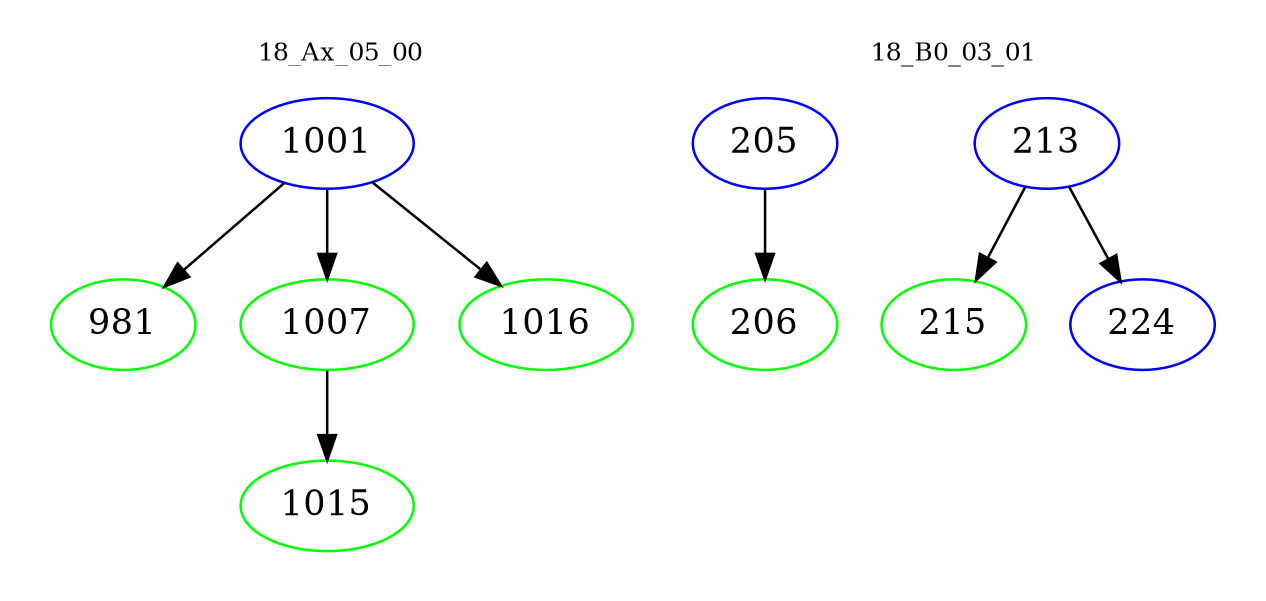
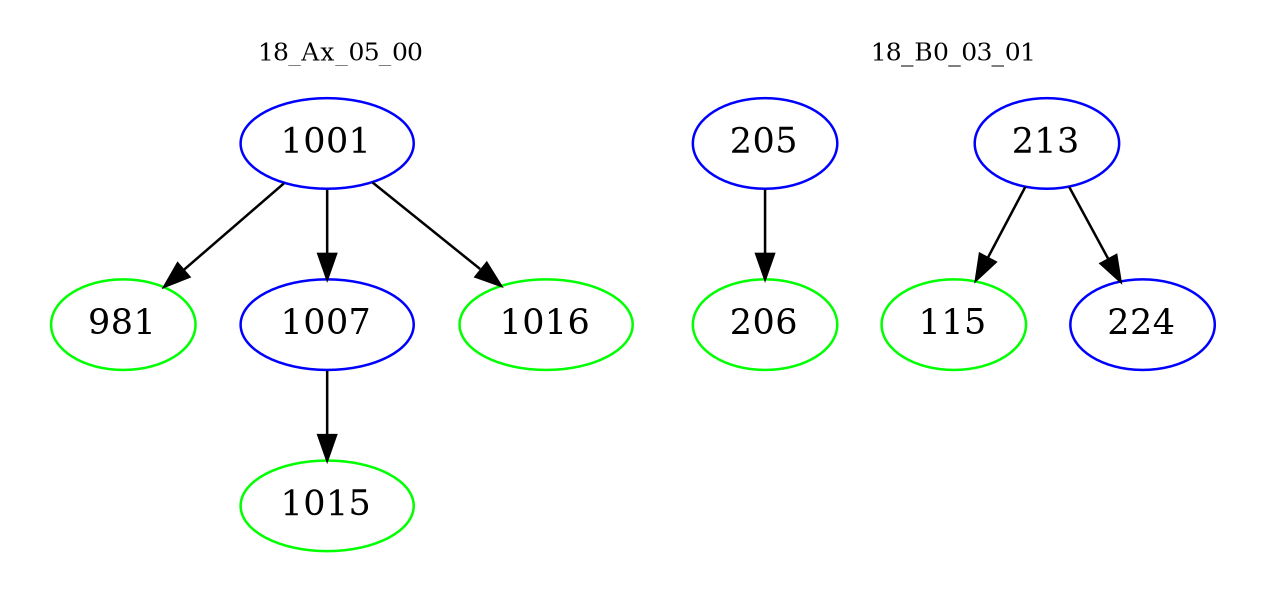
(327, 325) -> (327, 325)
(954, 325) -> (954, 325)
